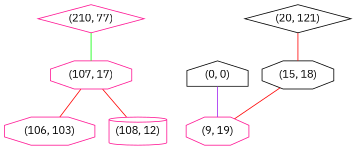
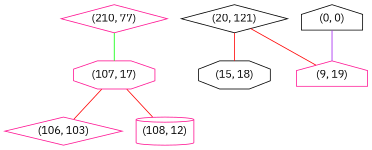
(257, 103) -> (283, 47)
(50, 131) -> (64, 131)
(218, 131) -> (332, 75)
